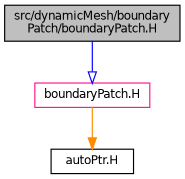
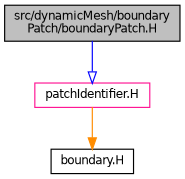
(92, 95) -> (92, 95)
(92, 161) -> (92, 161)
